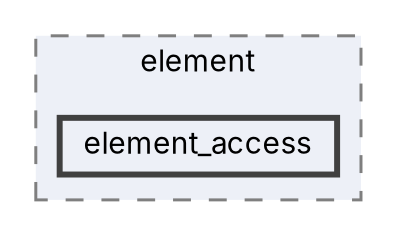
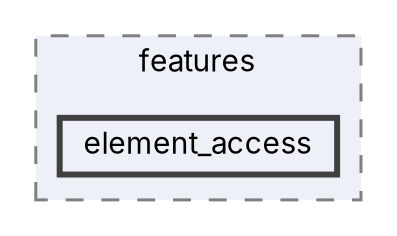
(198, 64) -> (198, 64)
